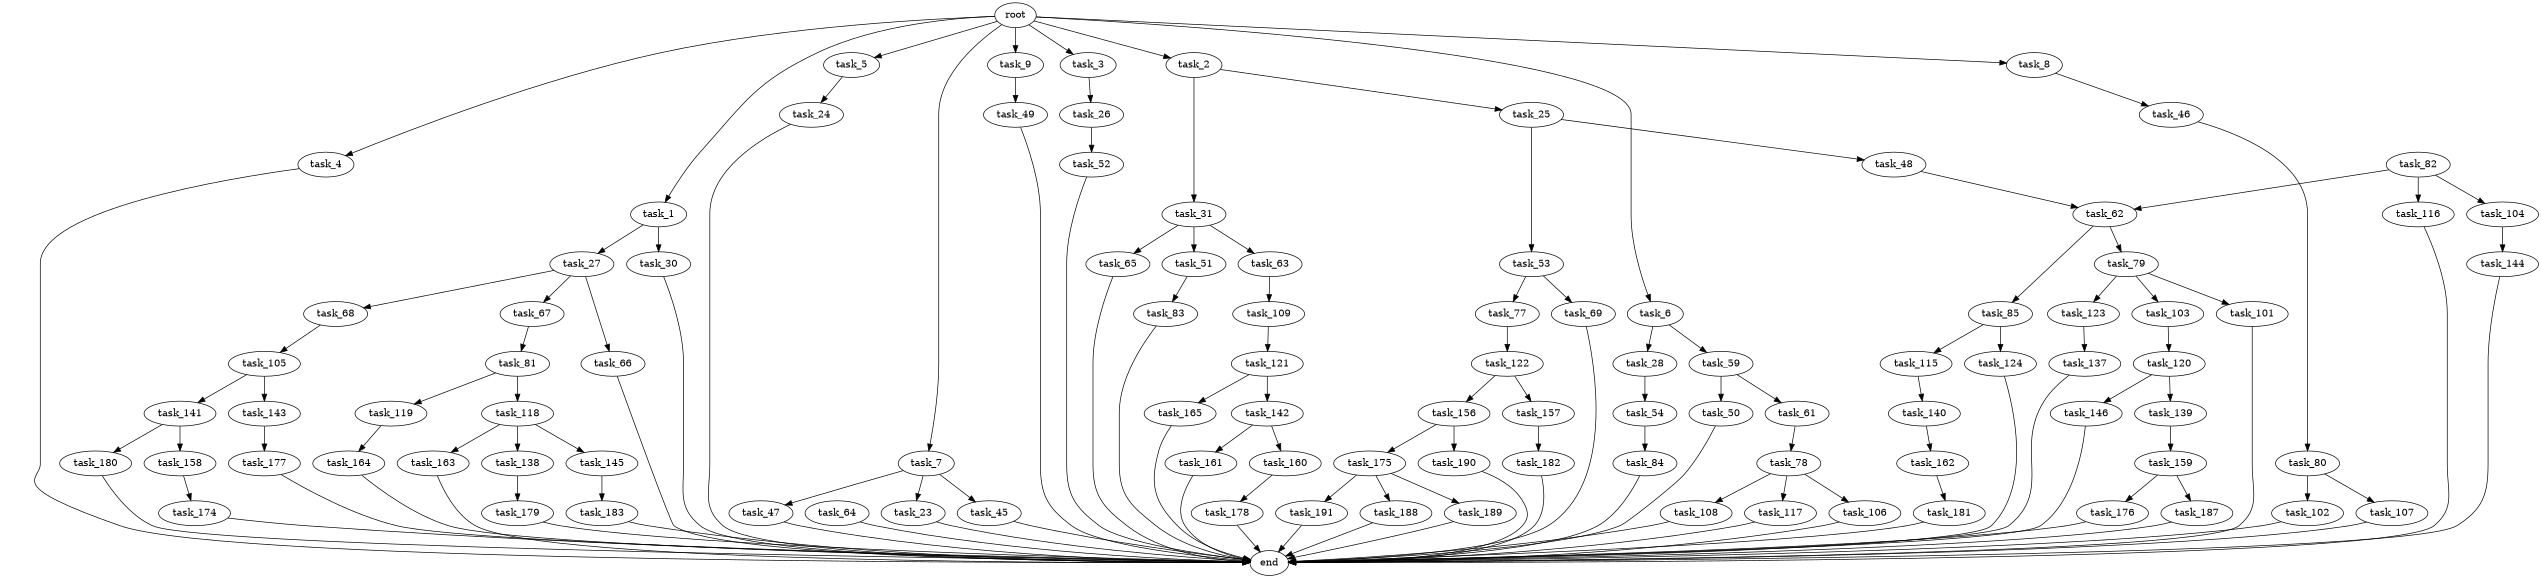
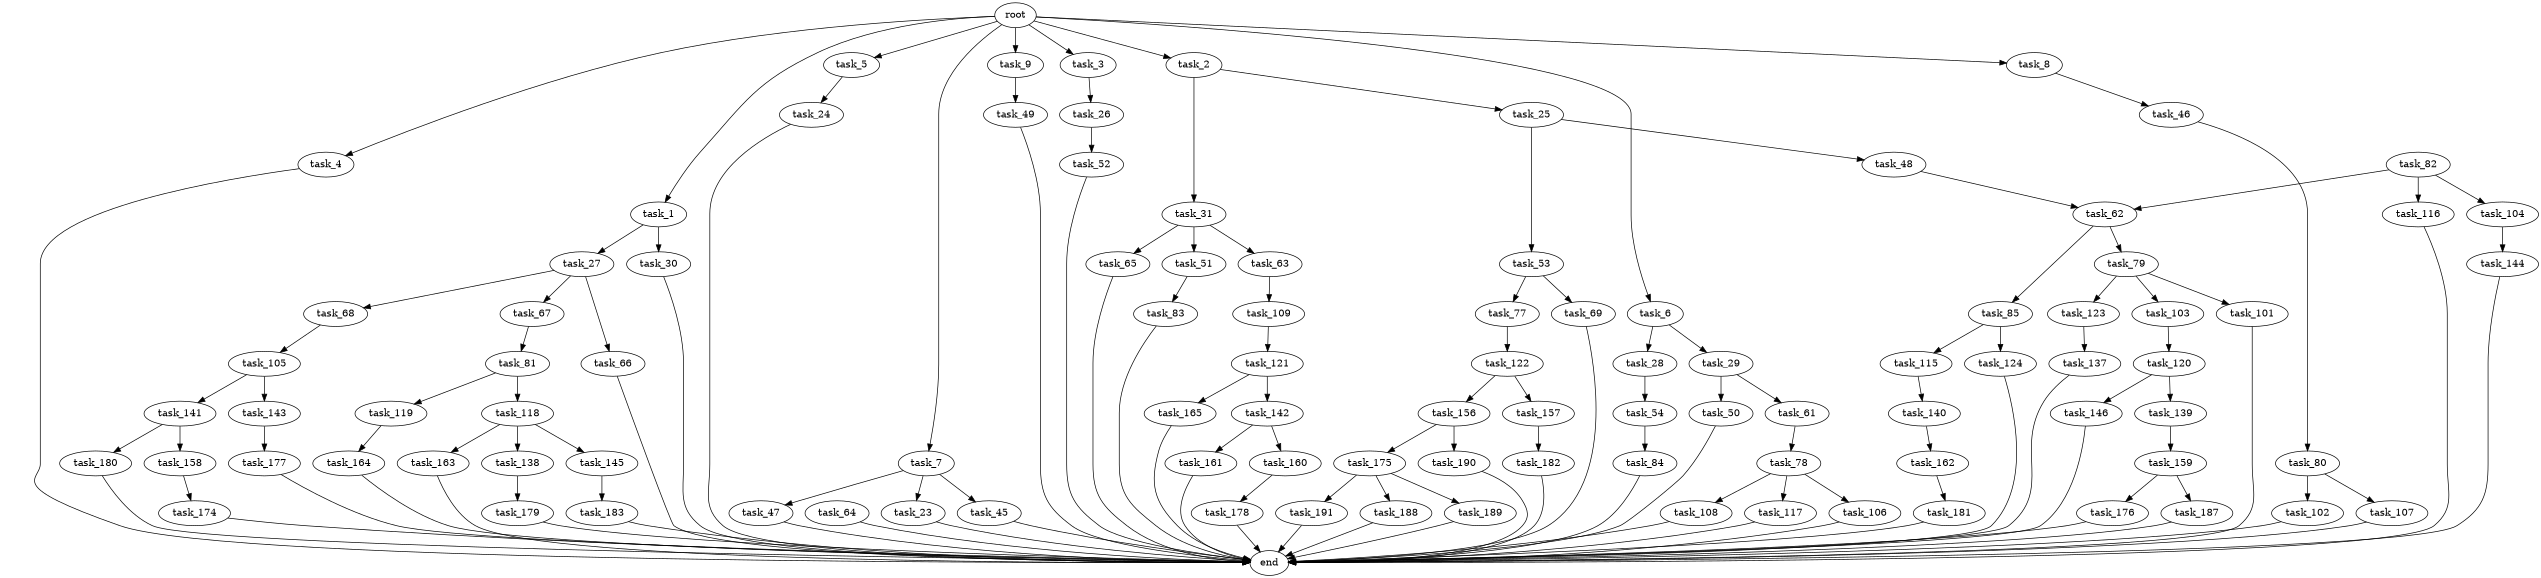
(1721, 364) -> (1721, 364)
